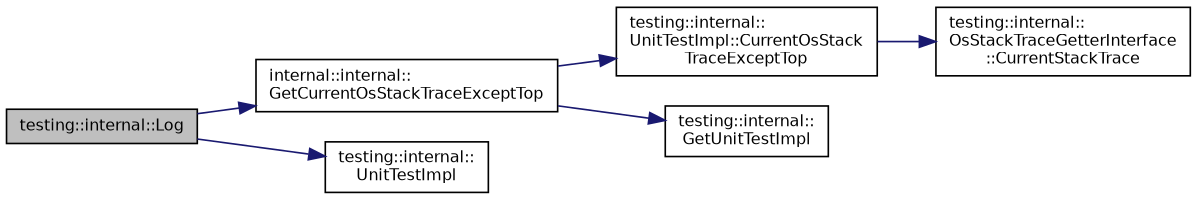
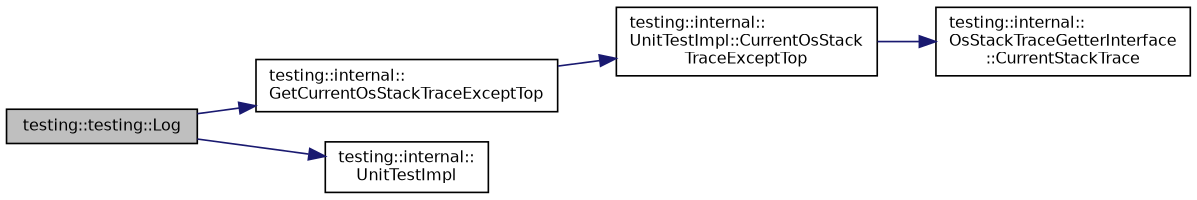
(407, 86) -> (407, 86)
(102, 126) -> (102, 126)
(747, 131) -> none
